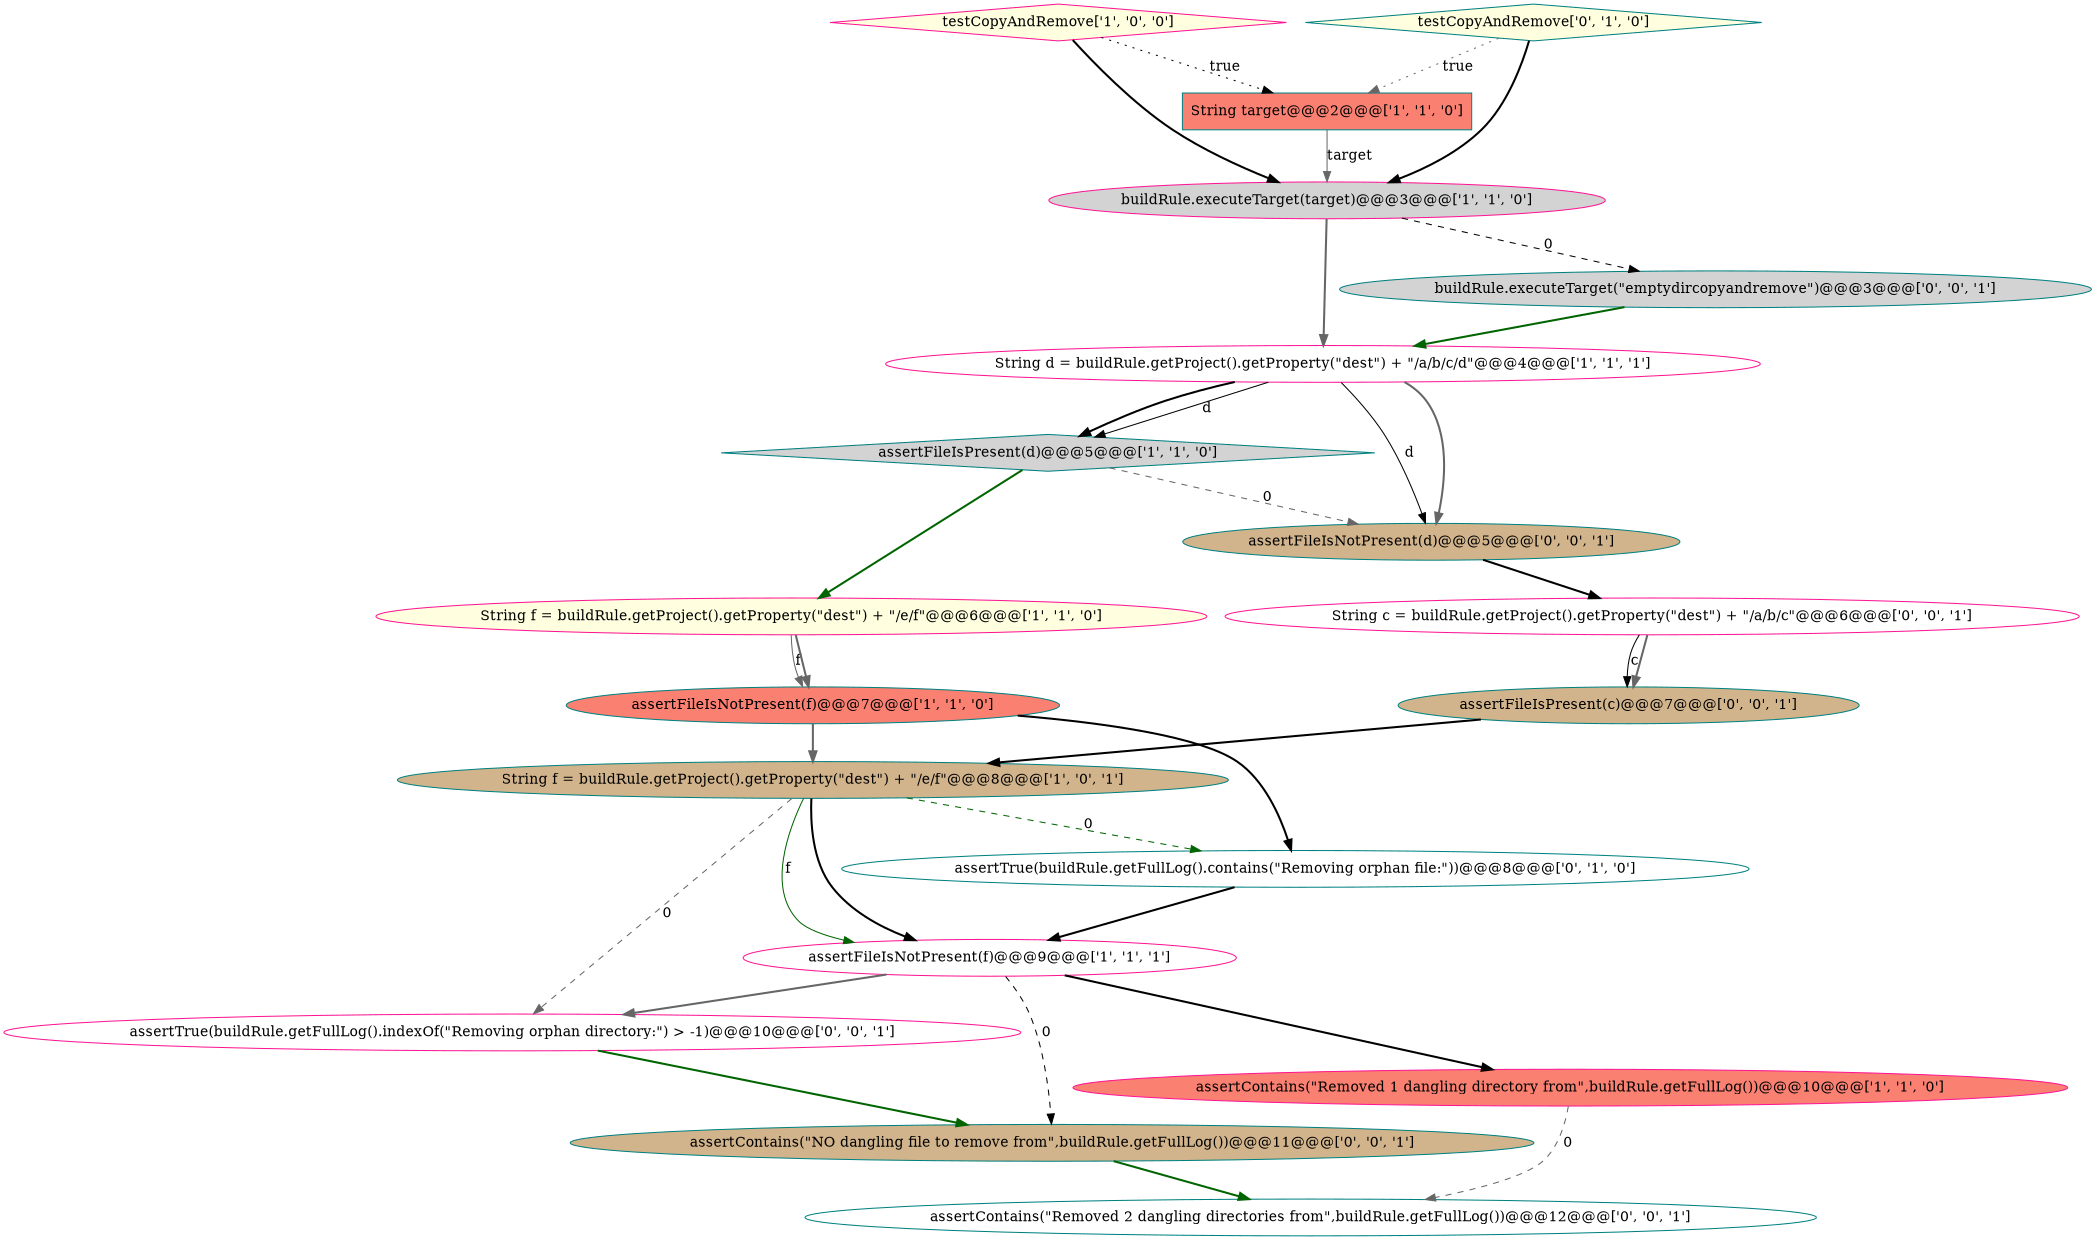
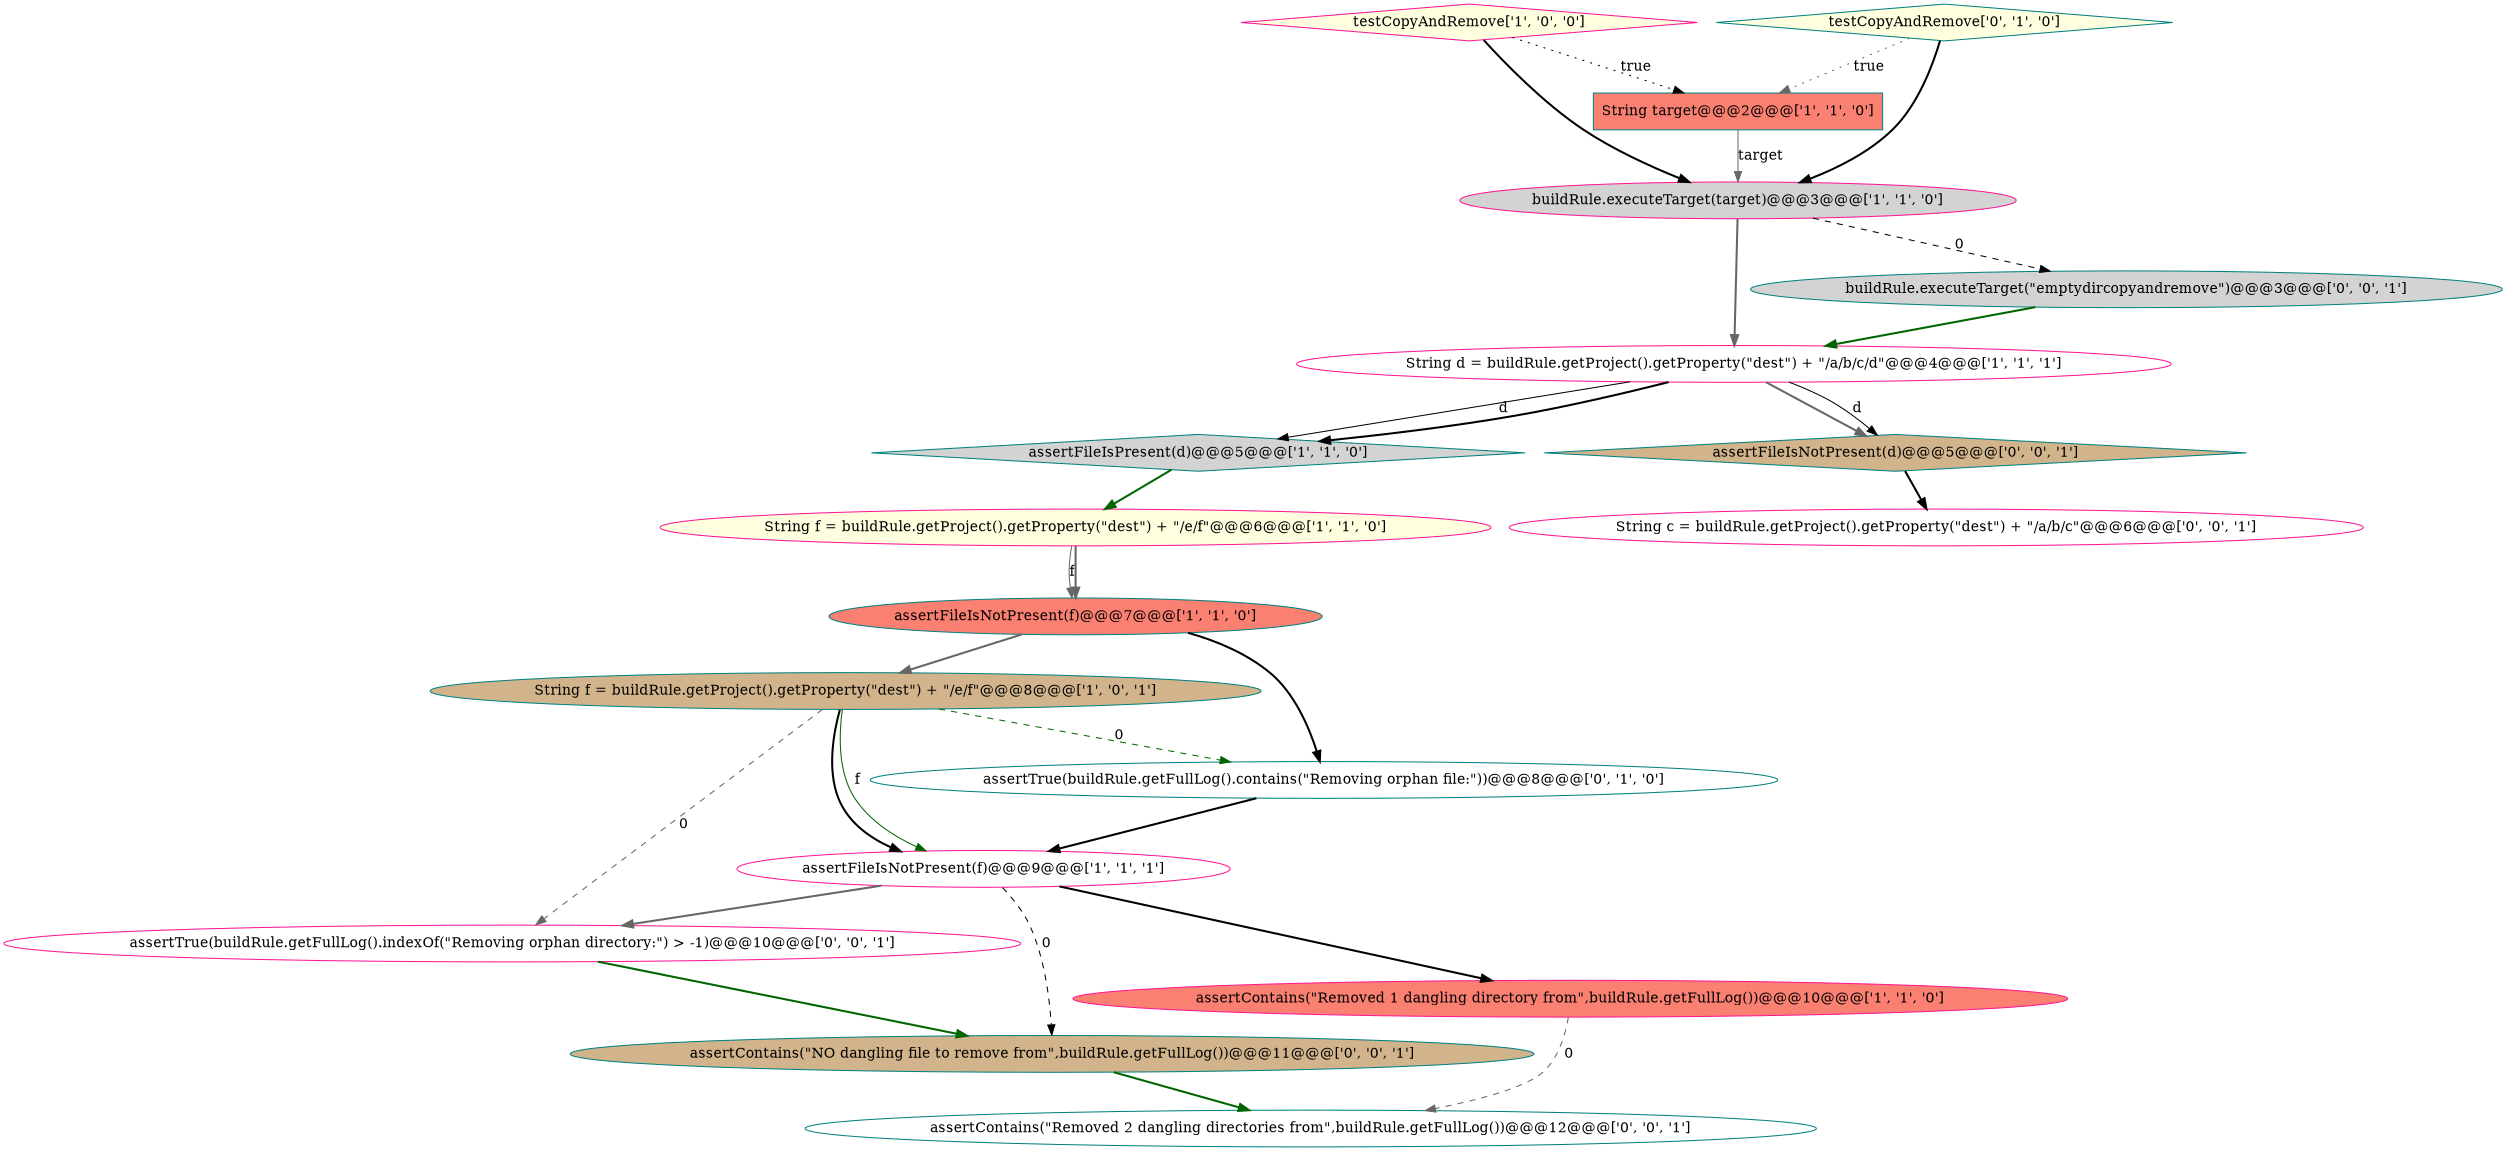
(1229, 495) -> none
(1431, 542) -> (1895, 453)
(1629, 705) -> none
